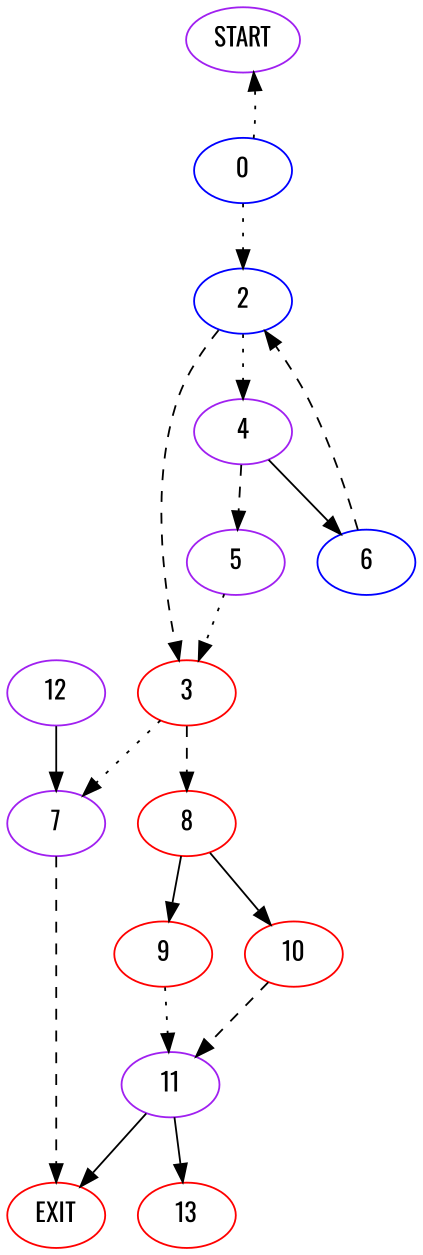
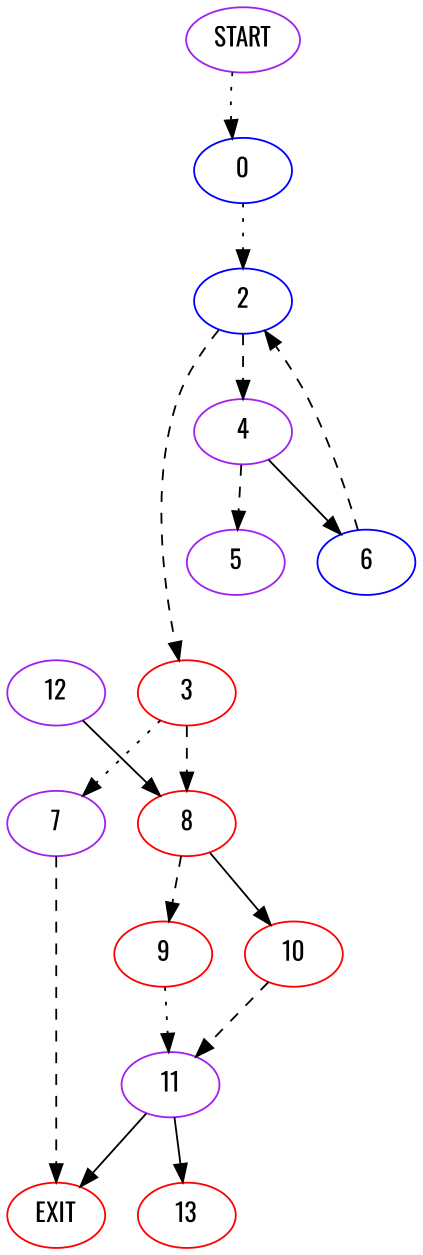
(255, 115) -> (231, 96)
(243, 358) -> (243, 358)
(215, 619) -> none
(56, 749) -> (113, 750)
(177, 879) -> (177, 879)
